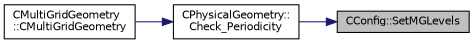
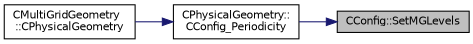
(70, 22) -> (70, 22)
(236, 22) -> (236, 22)
